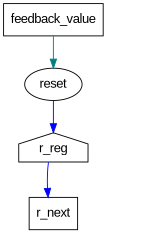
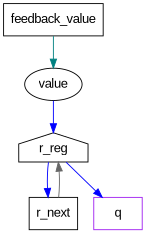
(53, 84) -> (53, 84)
none -> (59, 184)
none -> (118, 214)
